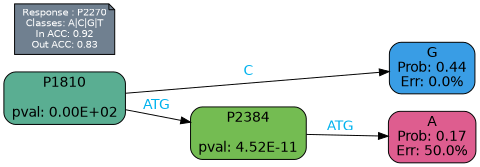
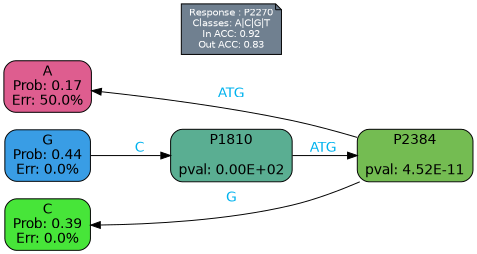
(252, 83) -> (126, 156)
none -> (48, 225)
